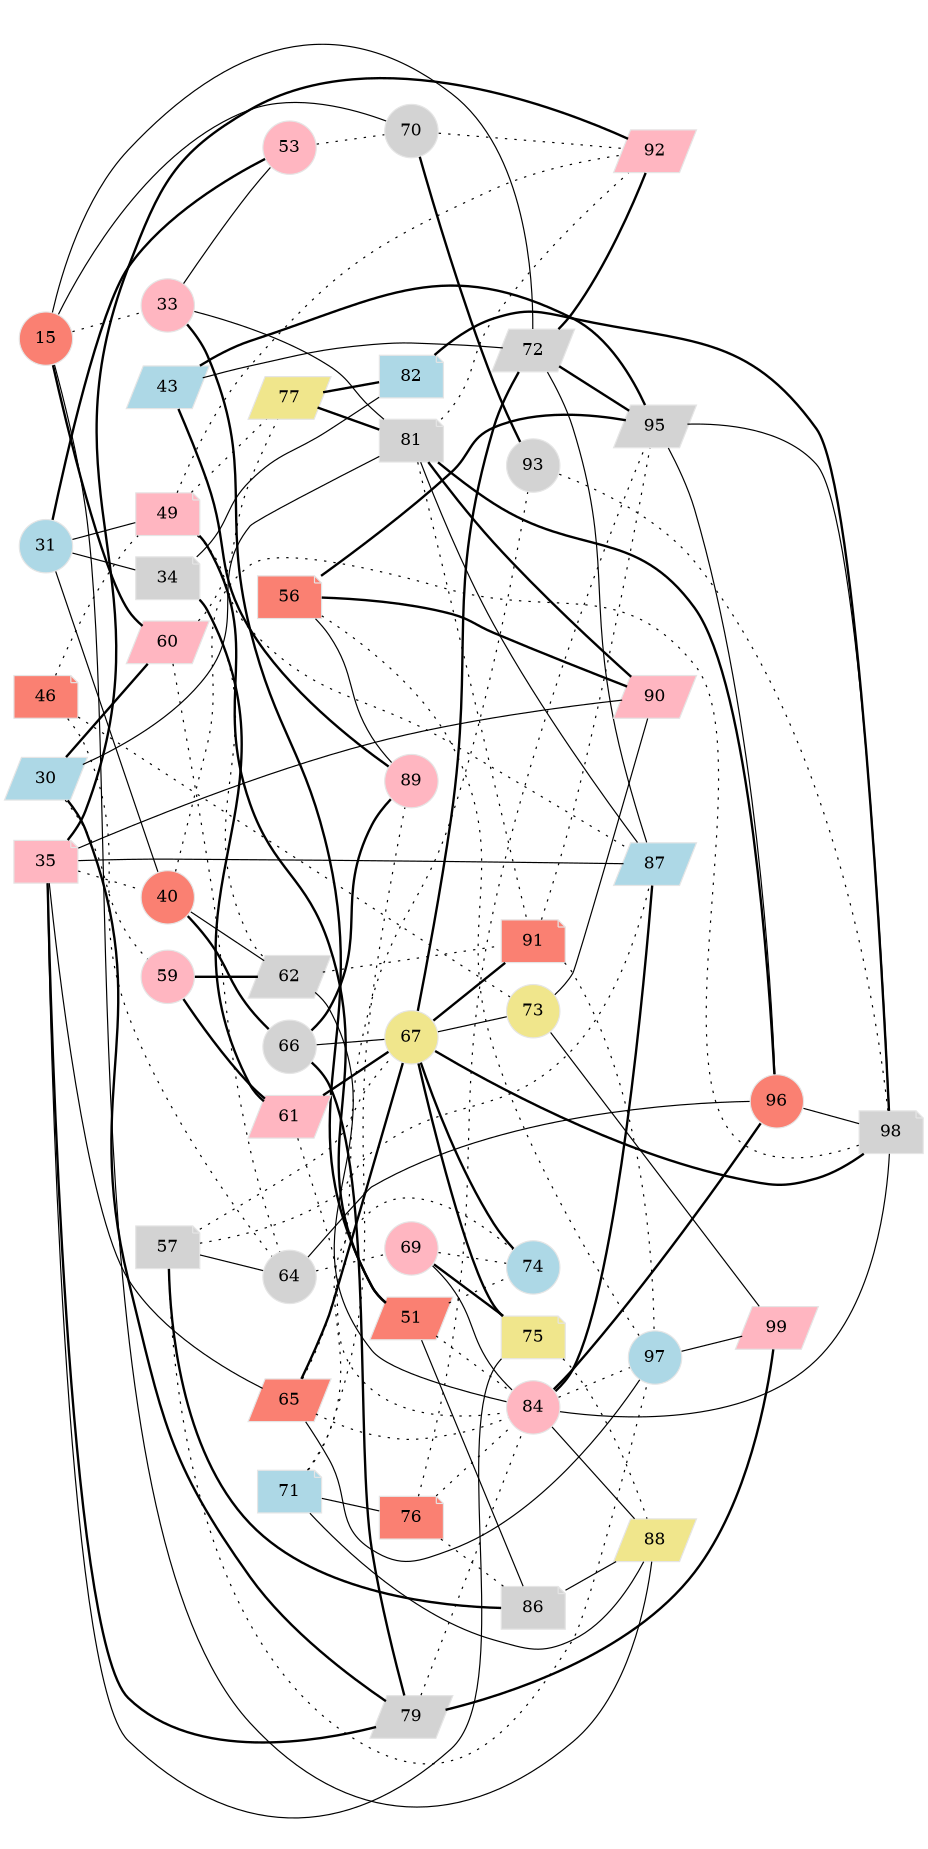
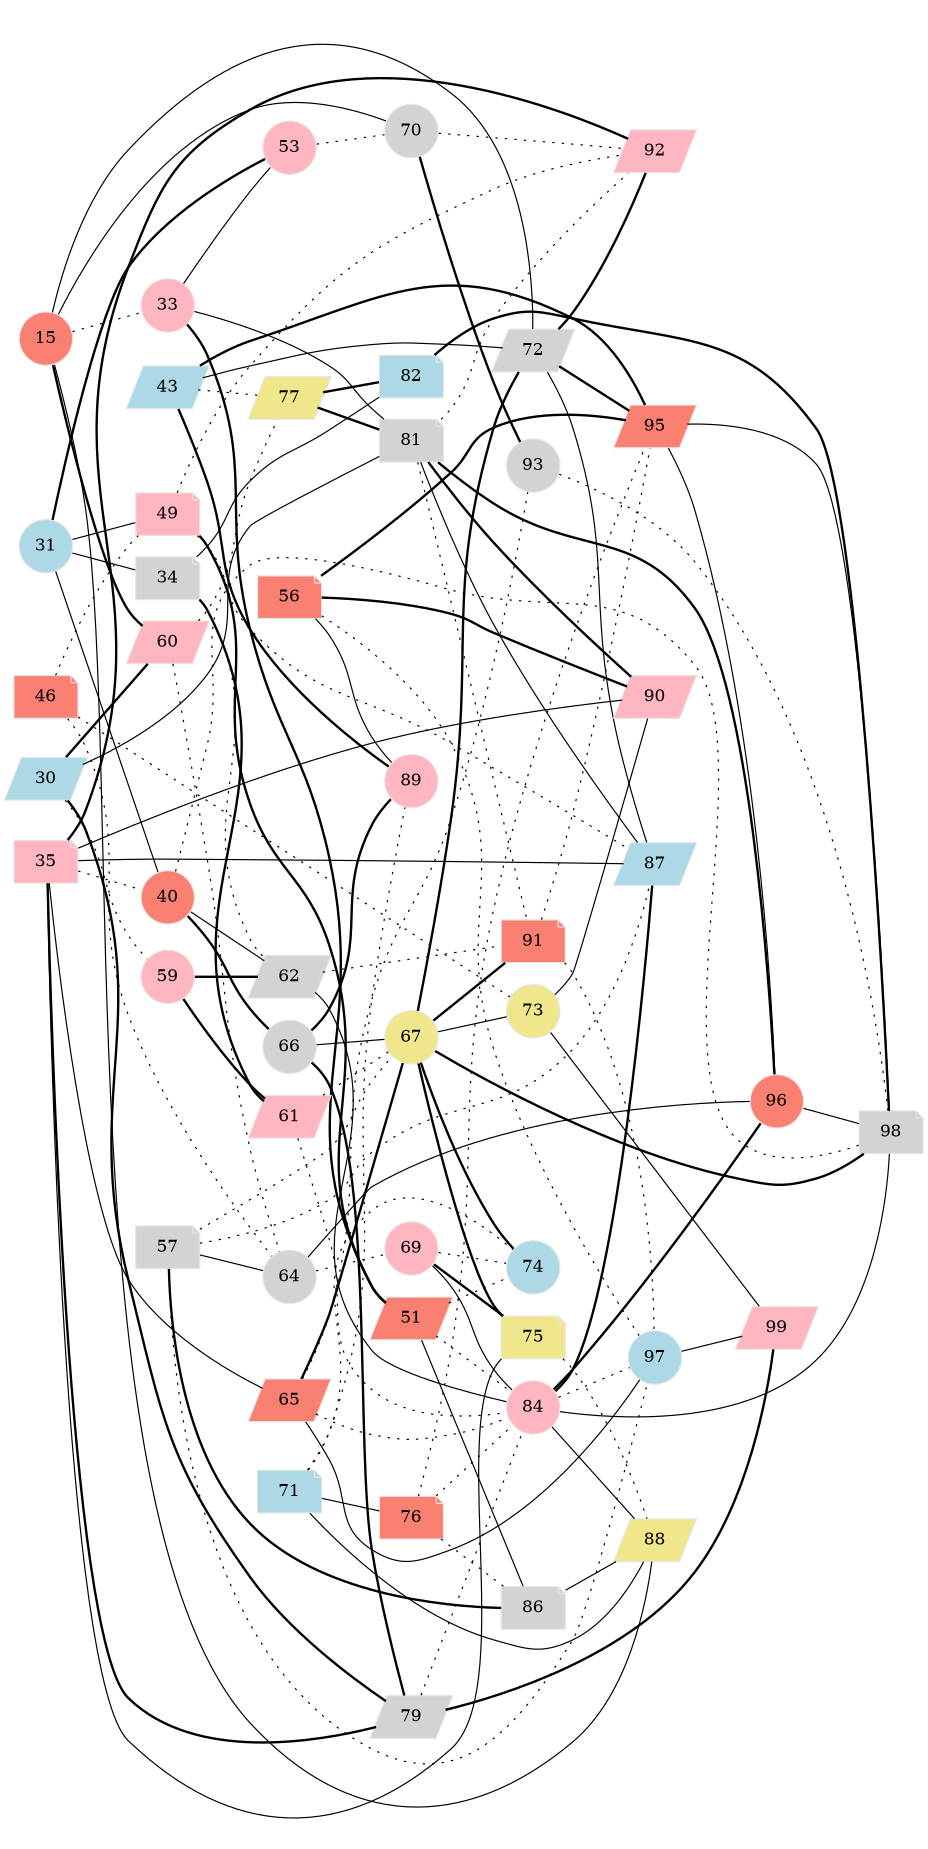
(655, 426) -> (655, 426)
(225, 460) -> (238, 393)
(356, 1074) -> (356, 1074)
